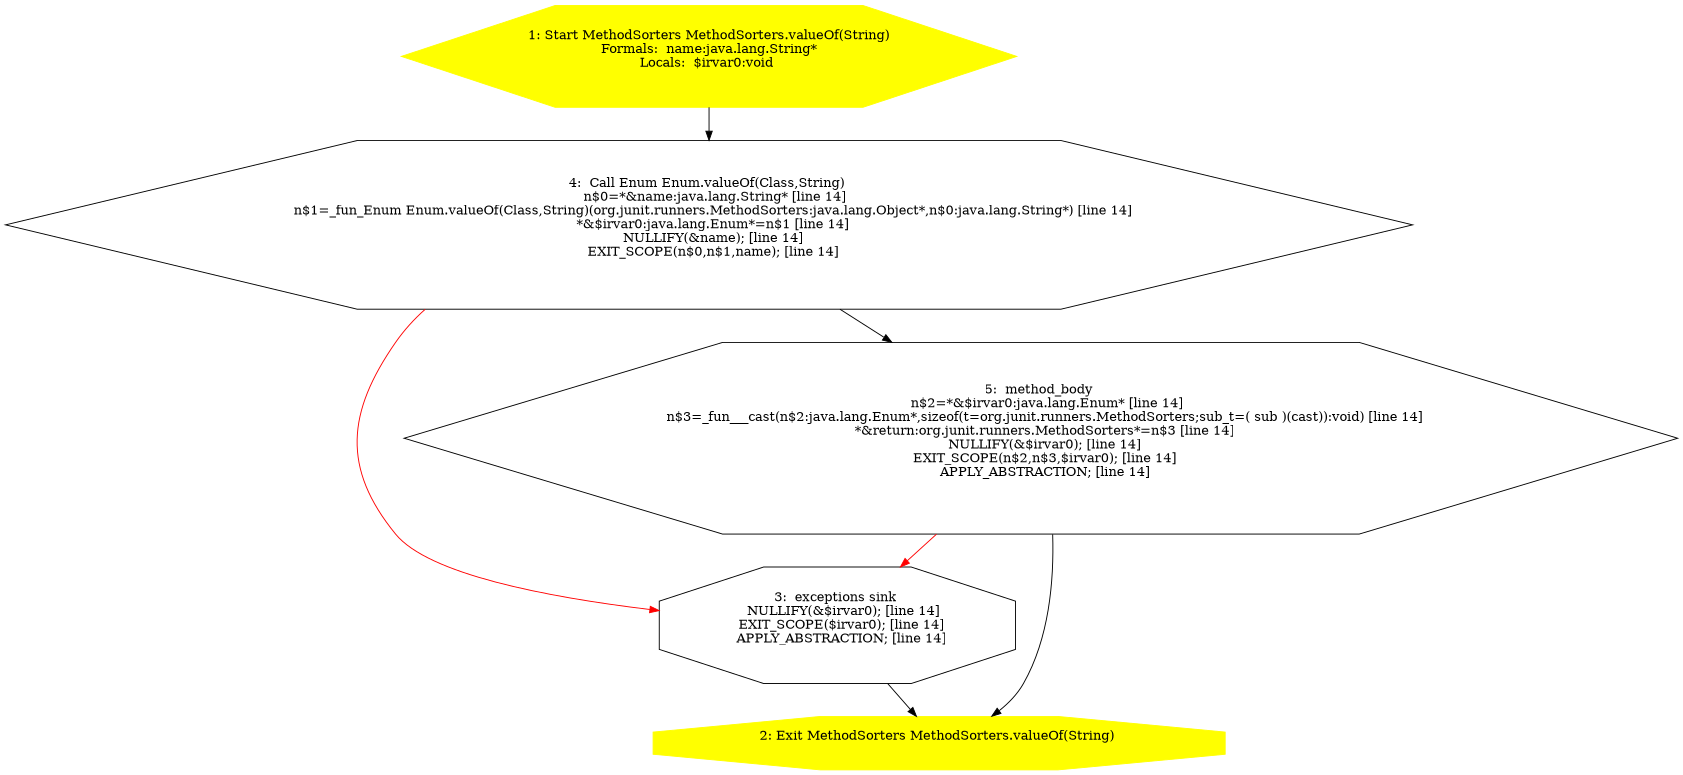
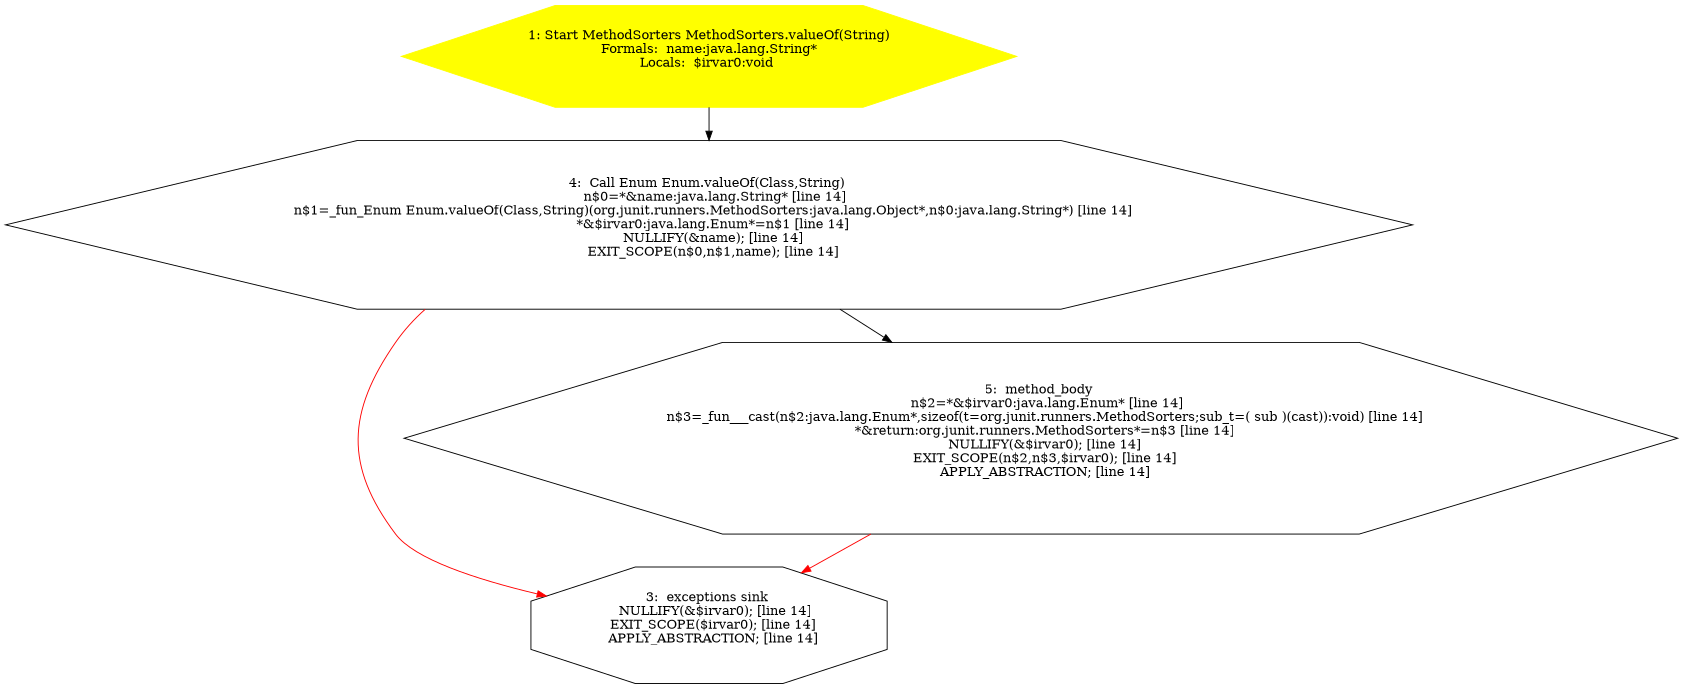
(939, 743) -> none
